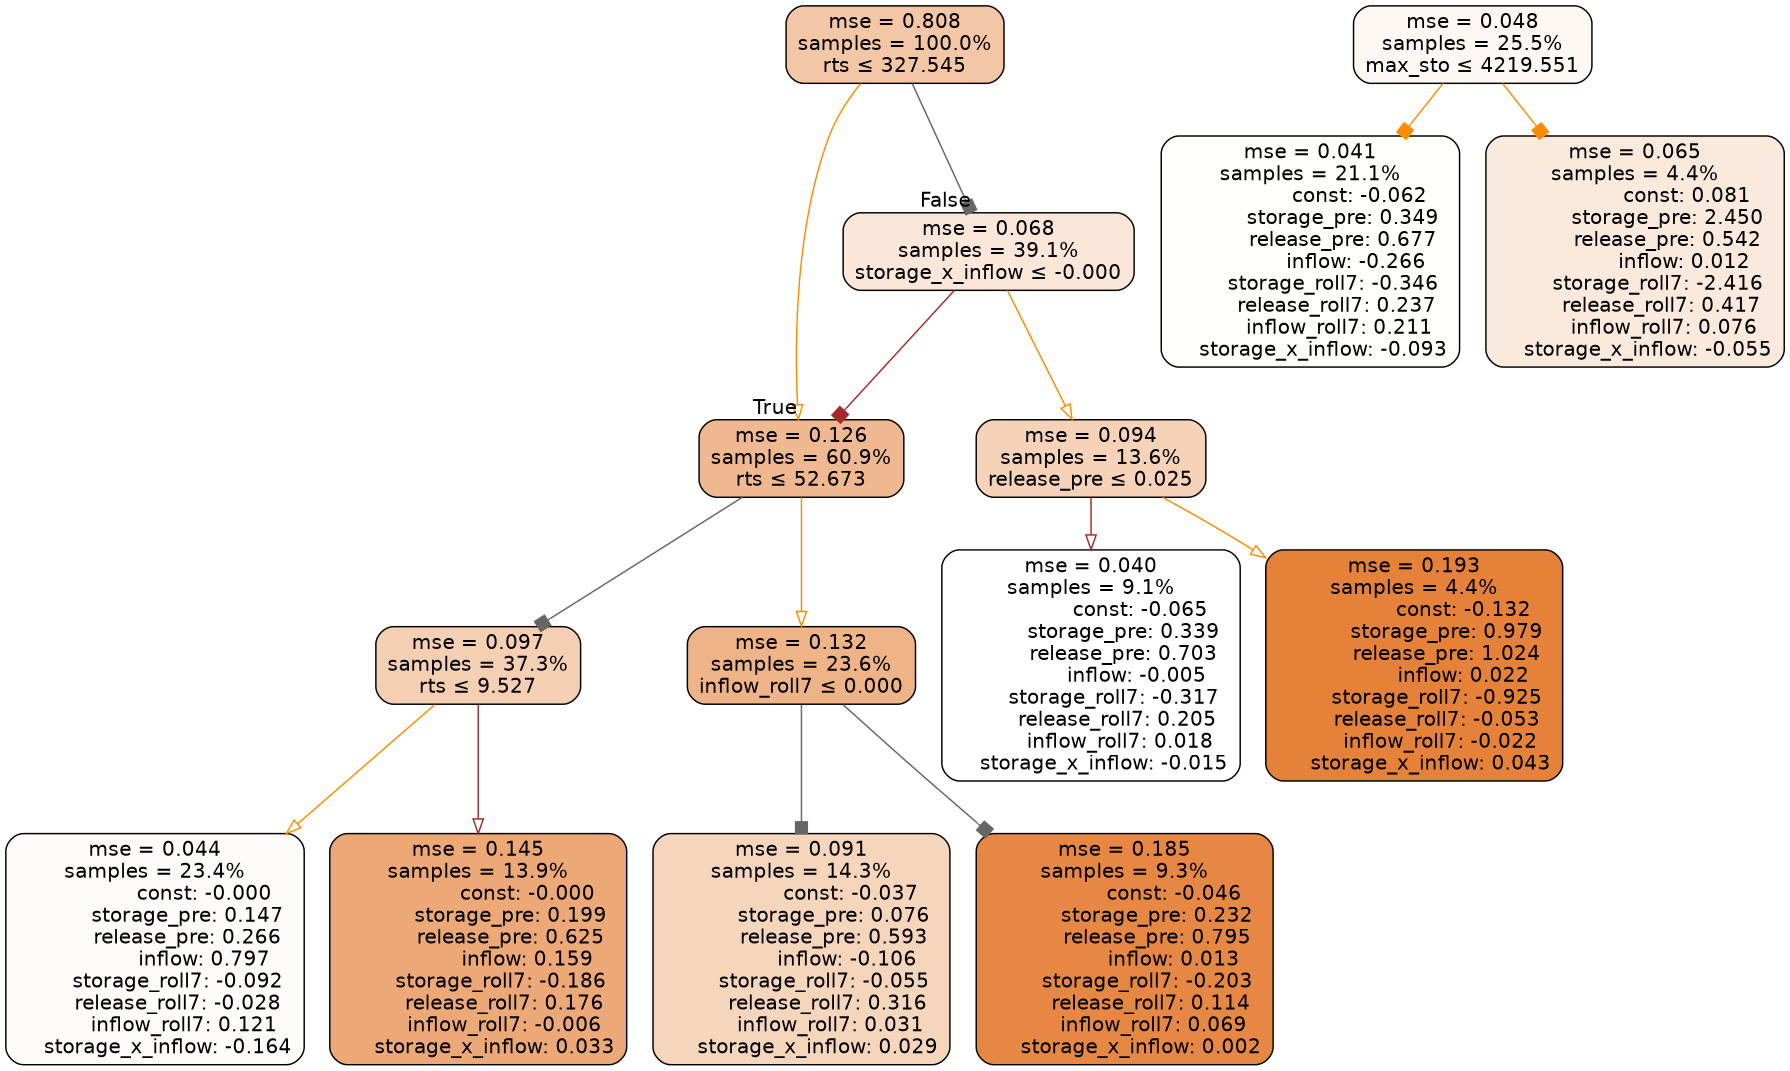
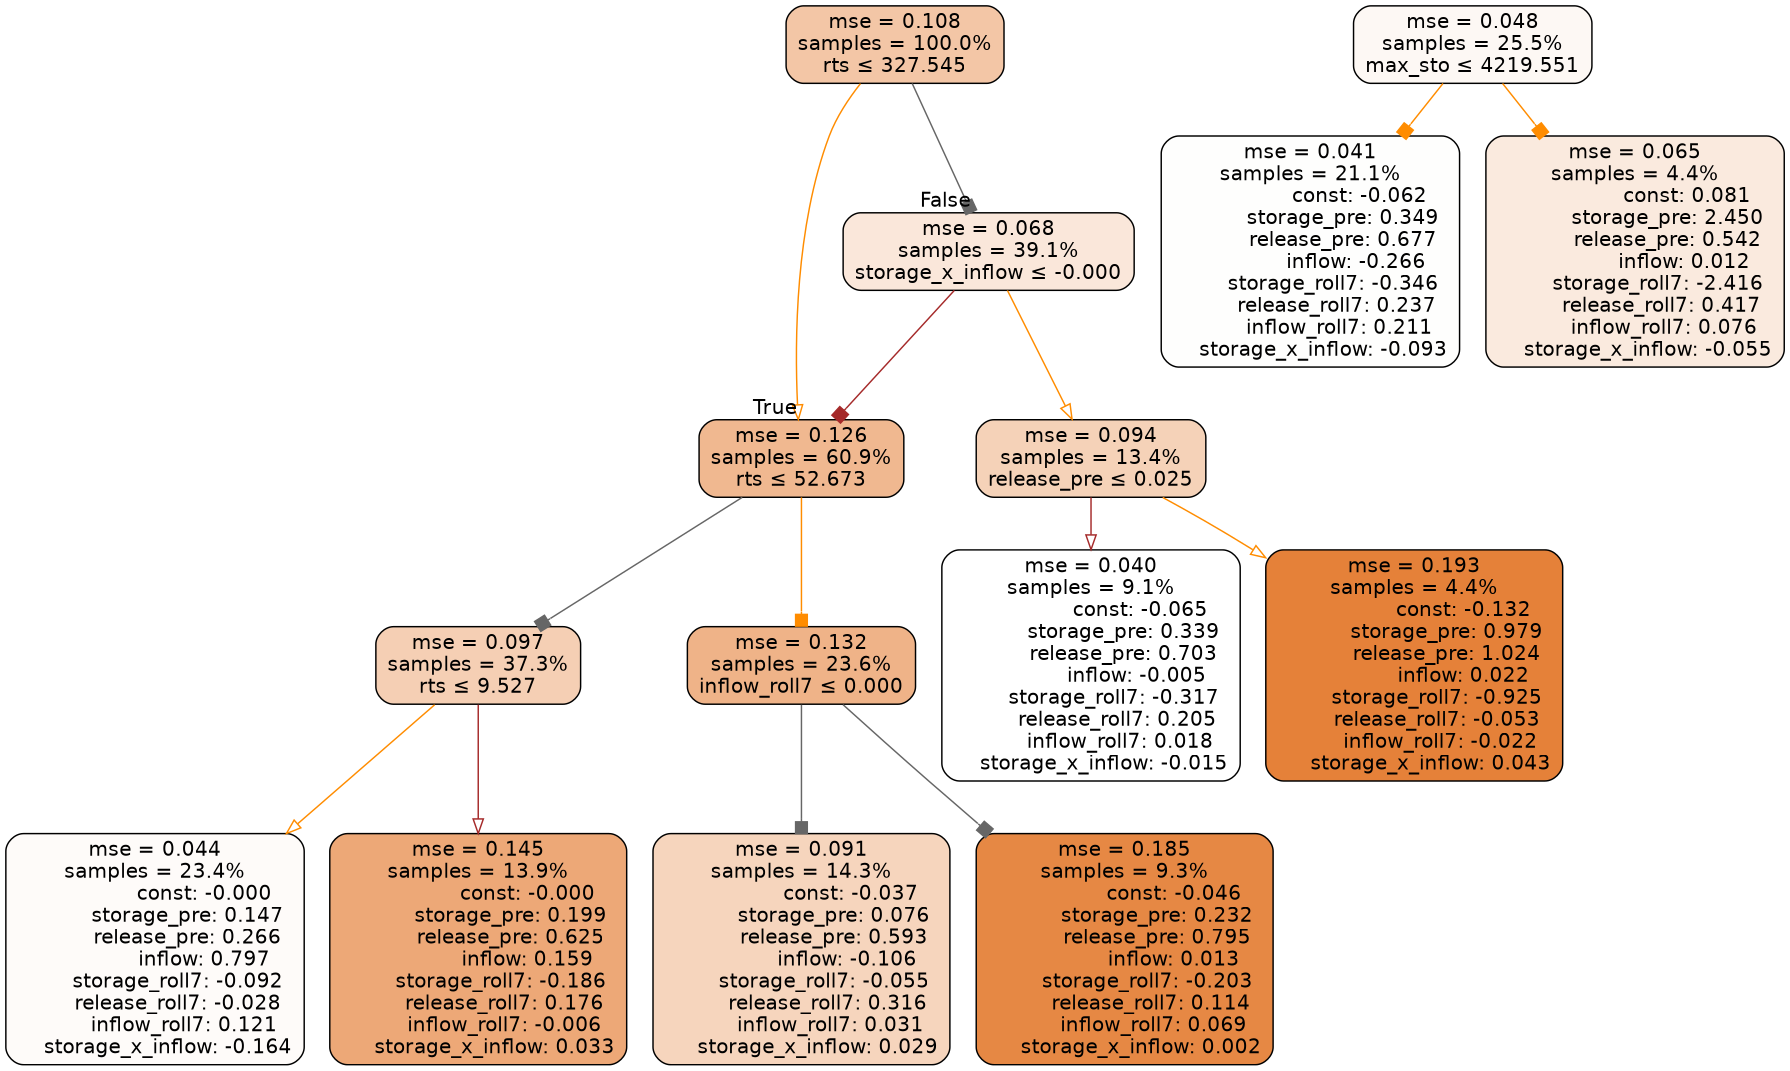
(895, 45) -> (895, 45)
(1091, 458) -> (1091, 458)
(801, 554) -> (801, 554)
